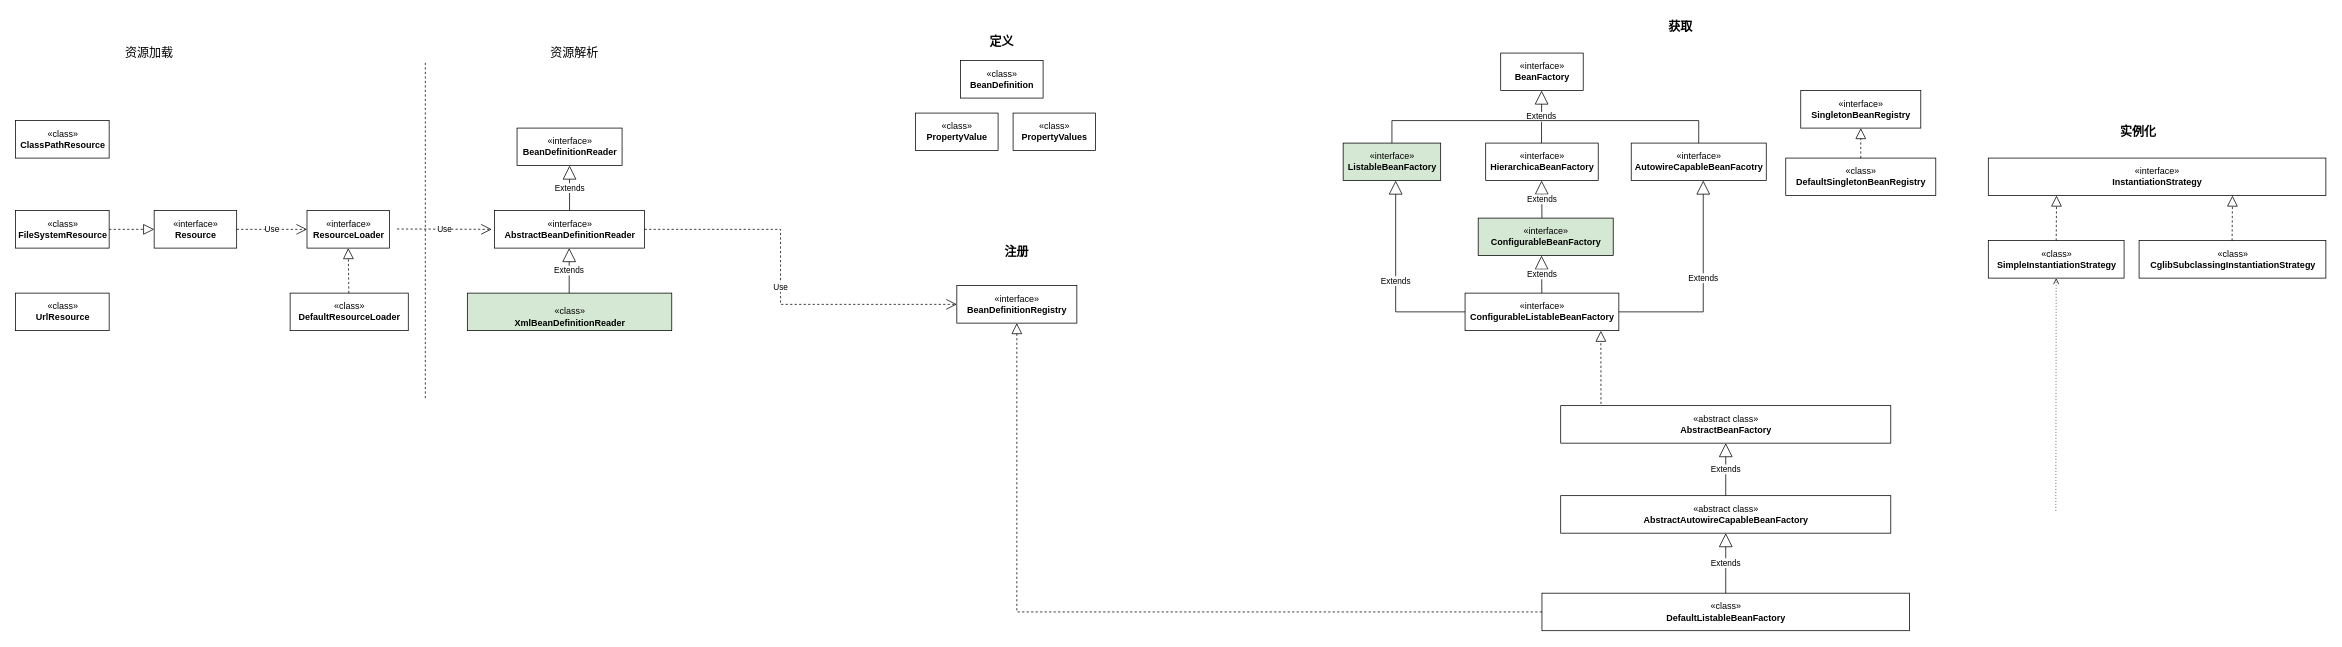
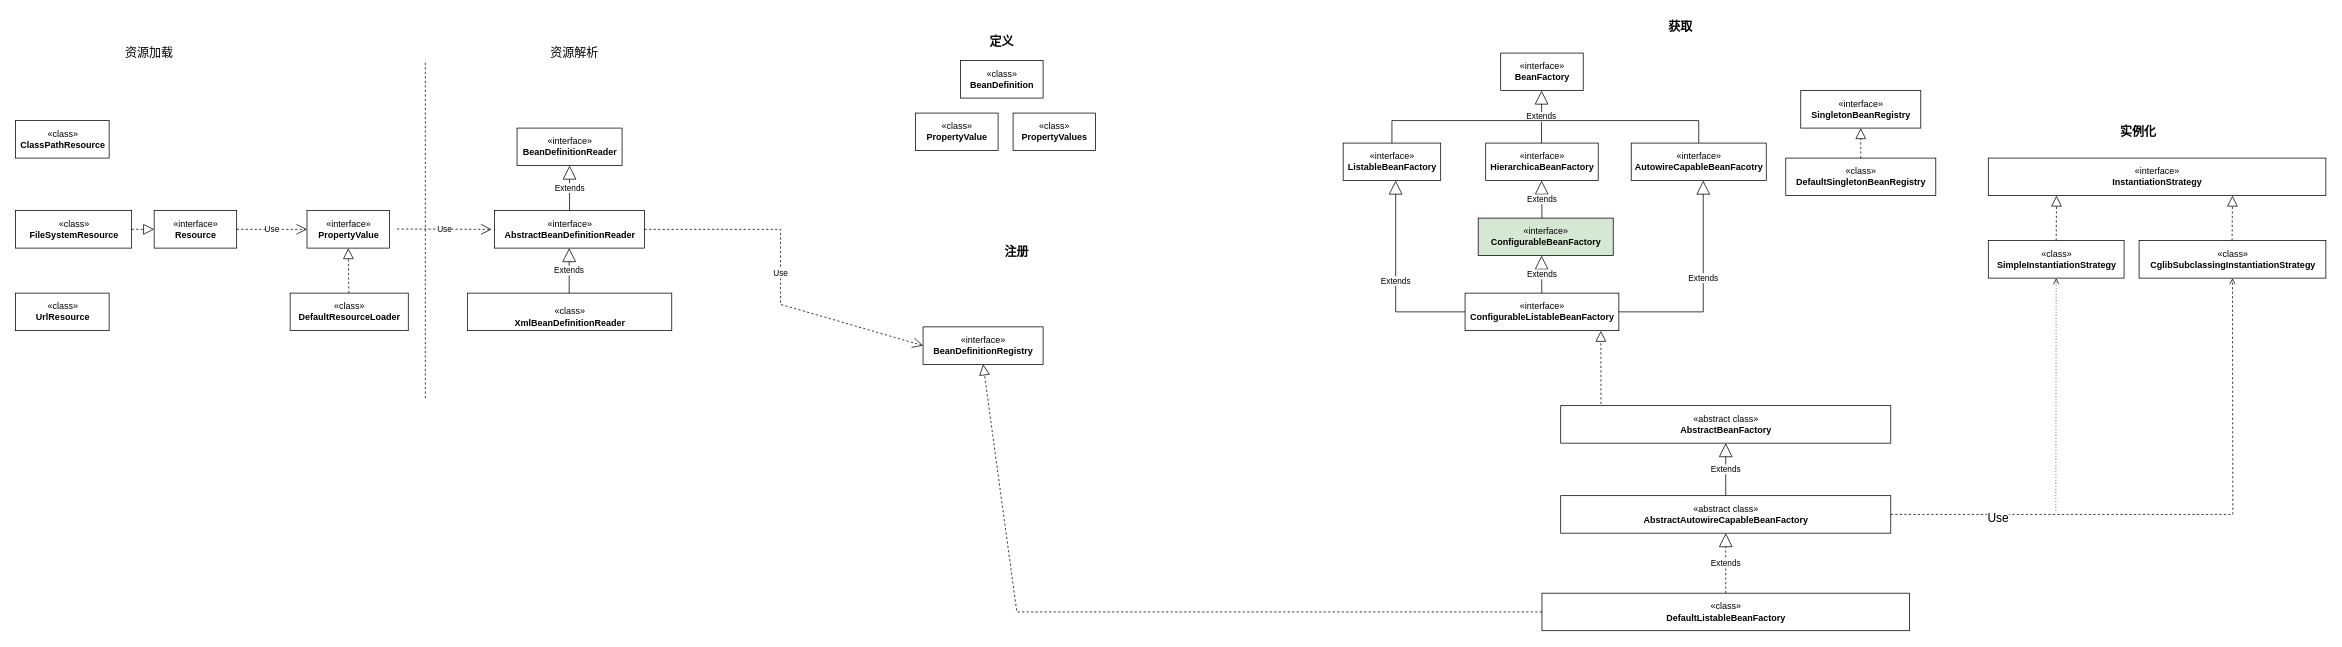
(1392, 162) -> (1392, 162)
(62, 229) -> (74, 229)
(349, 229) -> (349, 229)
(1017, 304) -> (983, 345)
(569, 312) -> (569, 312)
none -> (2178, 514)
(1725, 581) -> (1725, 581)
